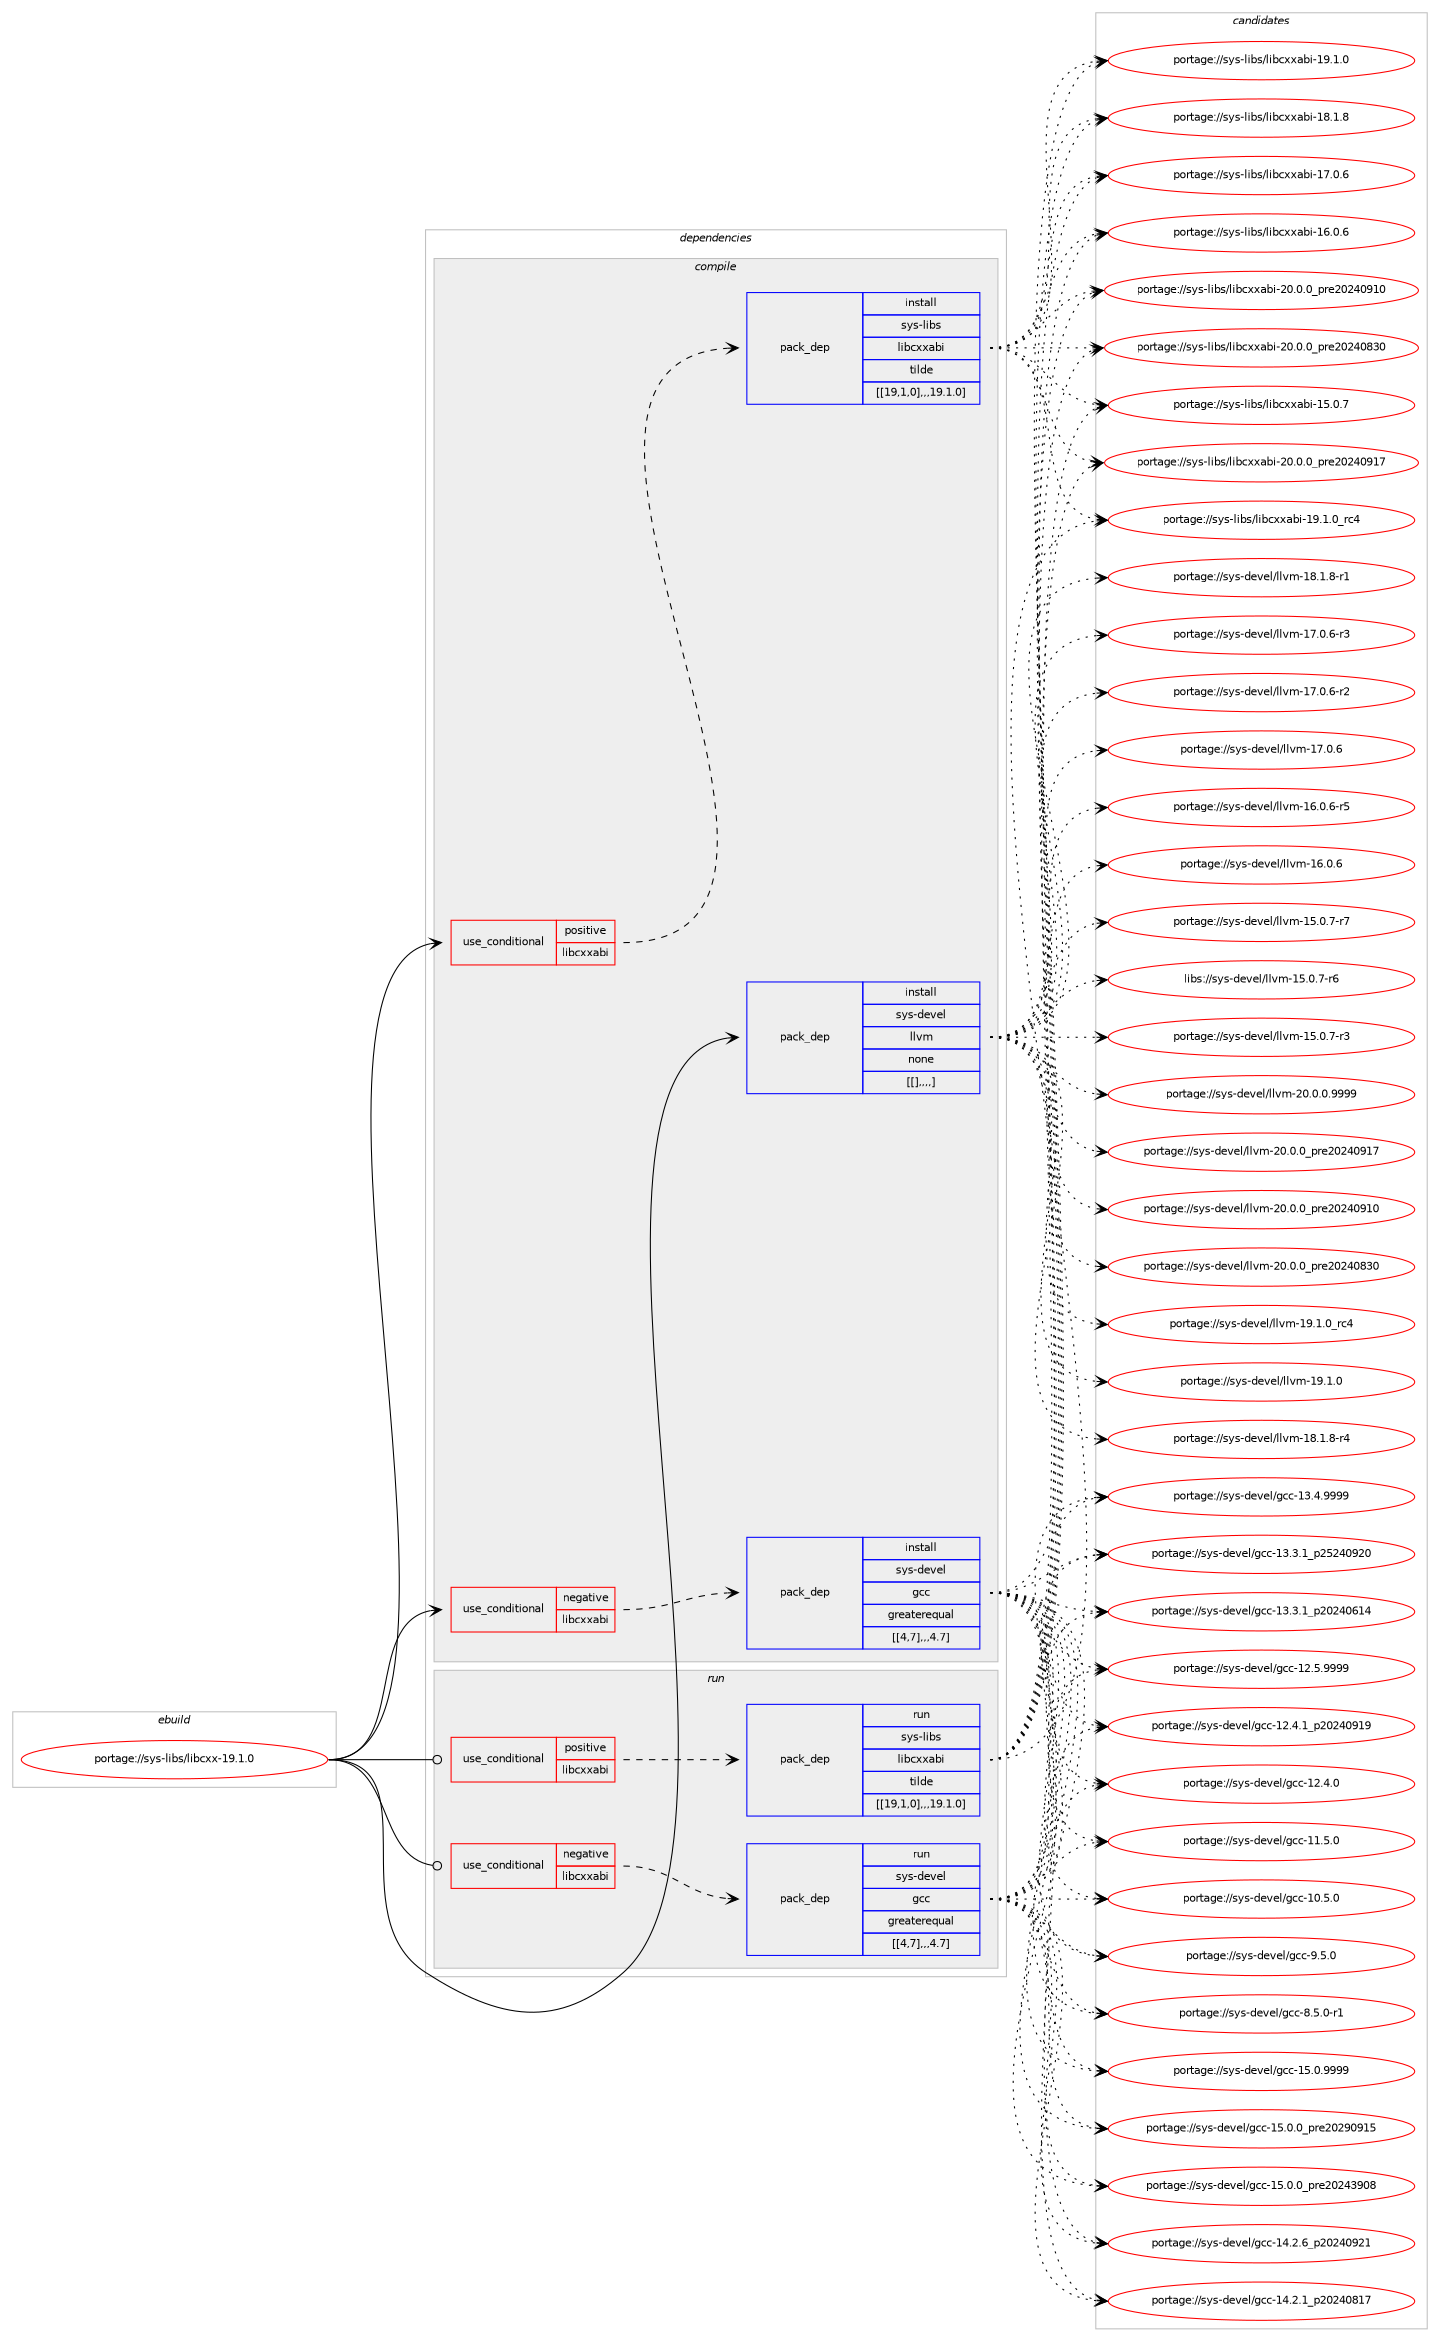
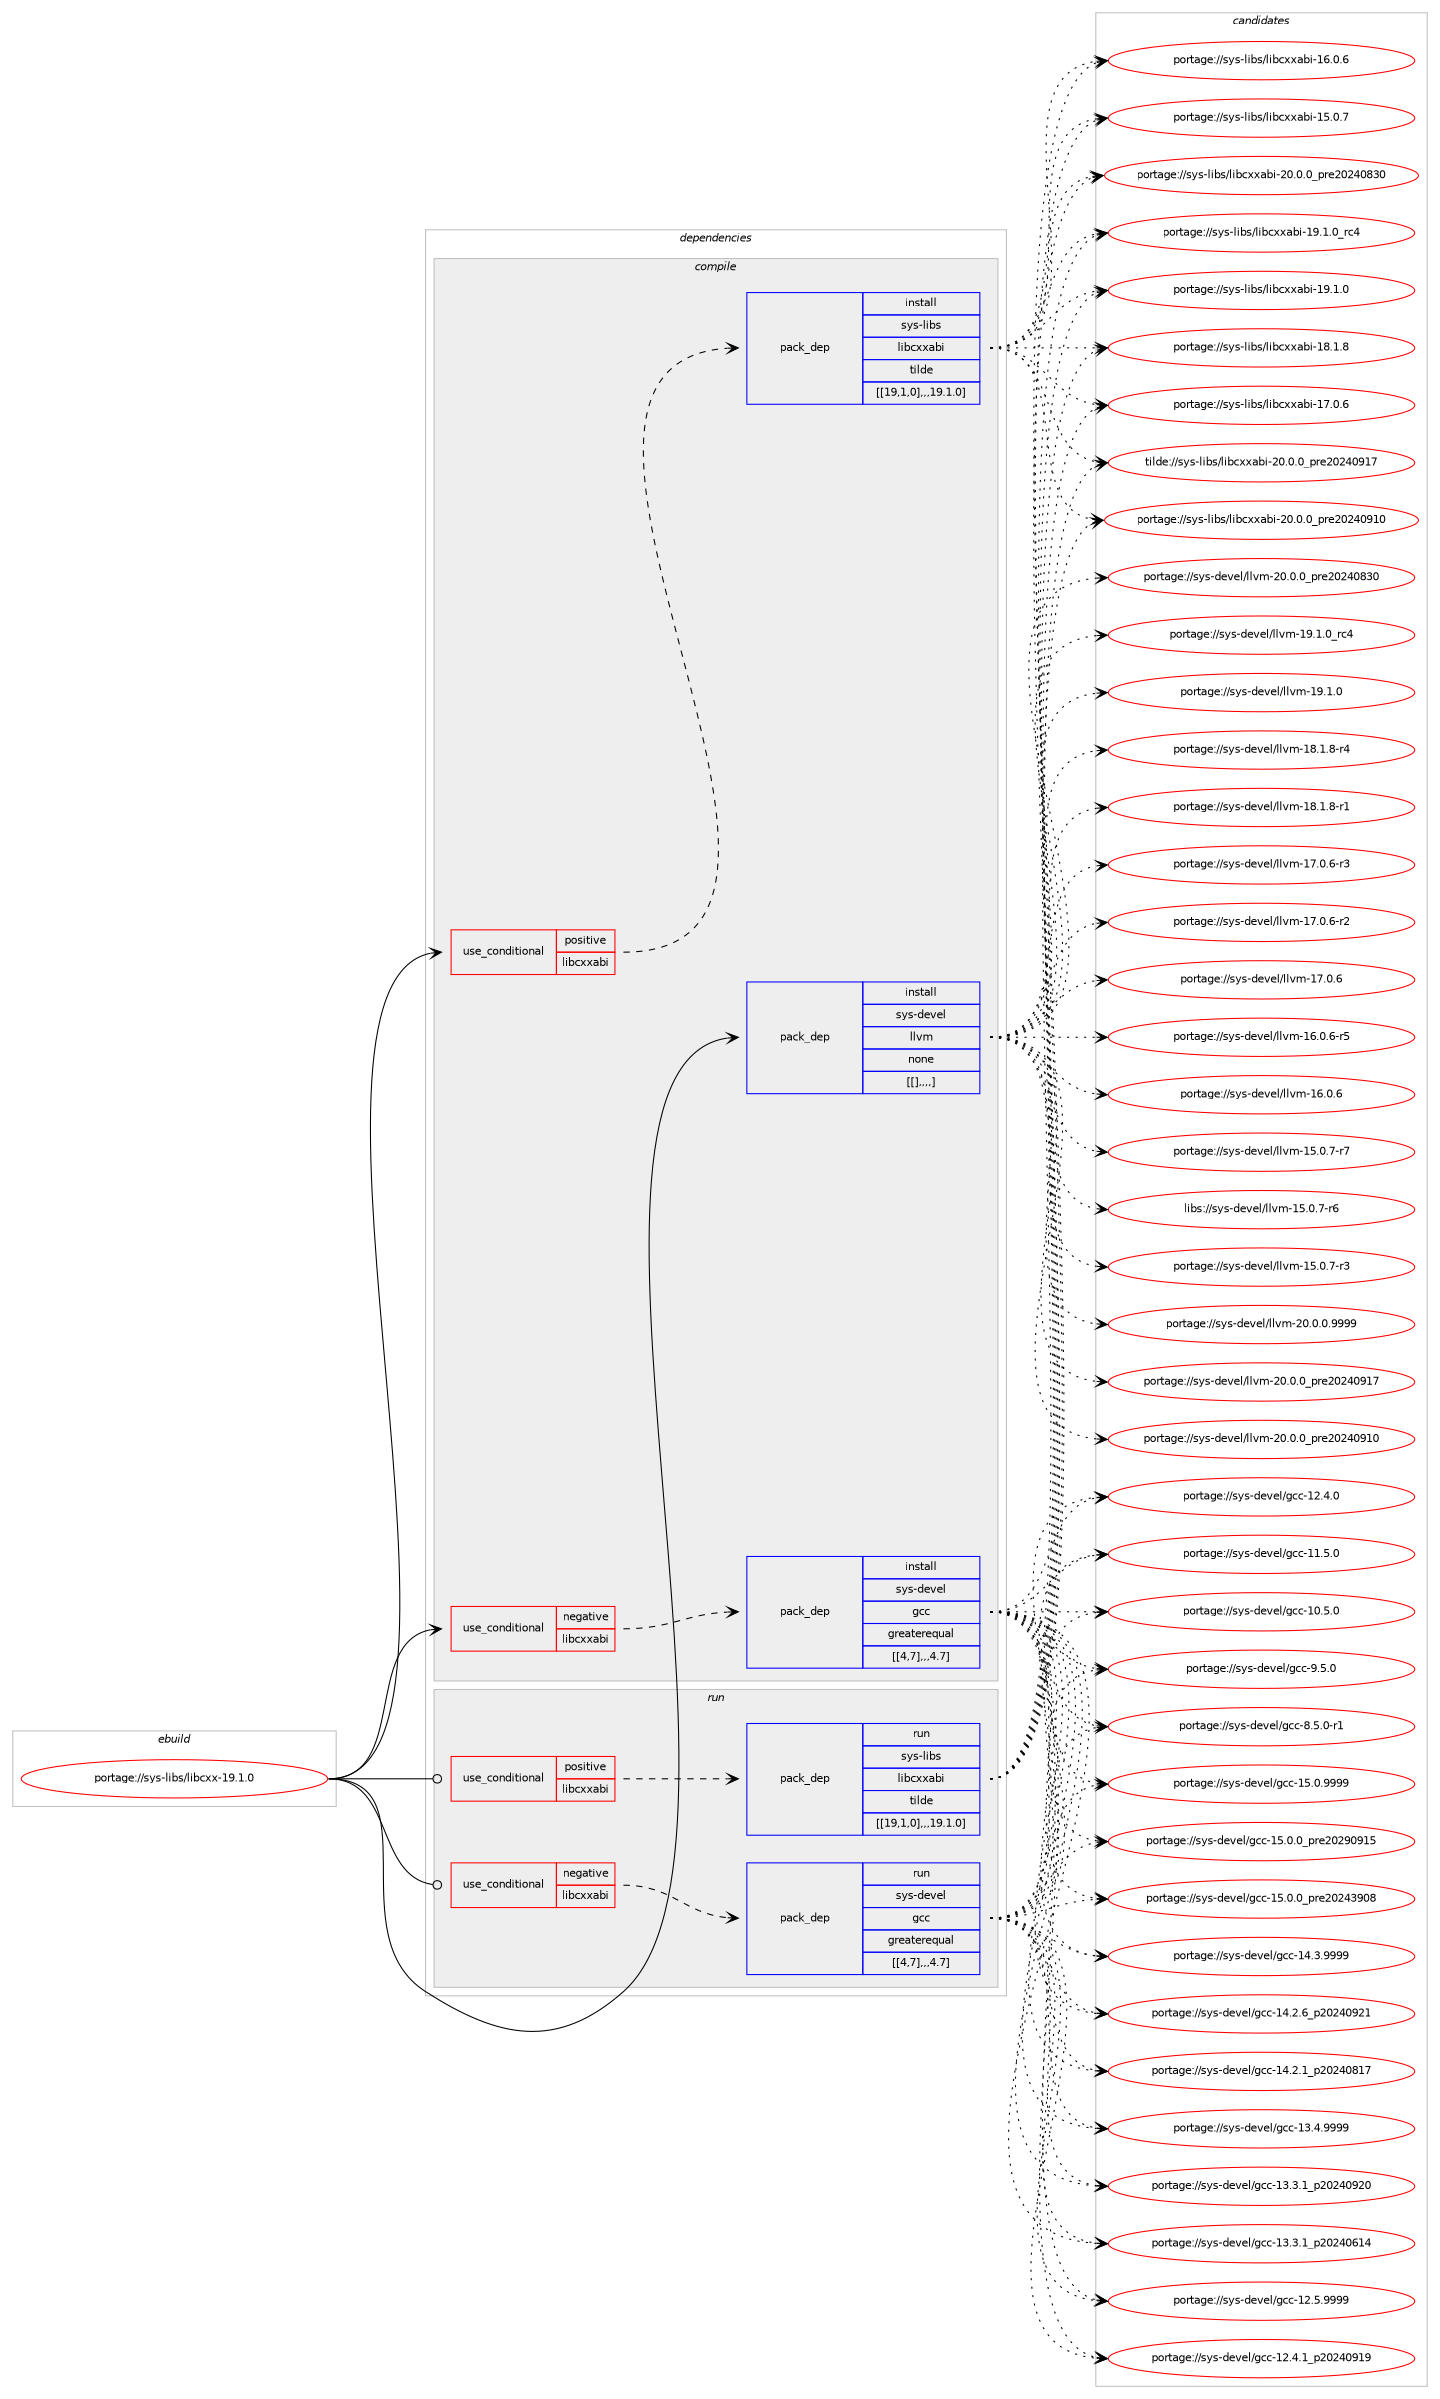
(1262, 463) -> (1262, 463)
(1262, 1554) -> (1262, 2186)
none -> (1262, 1956)
